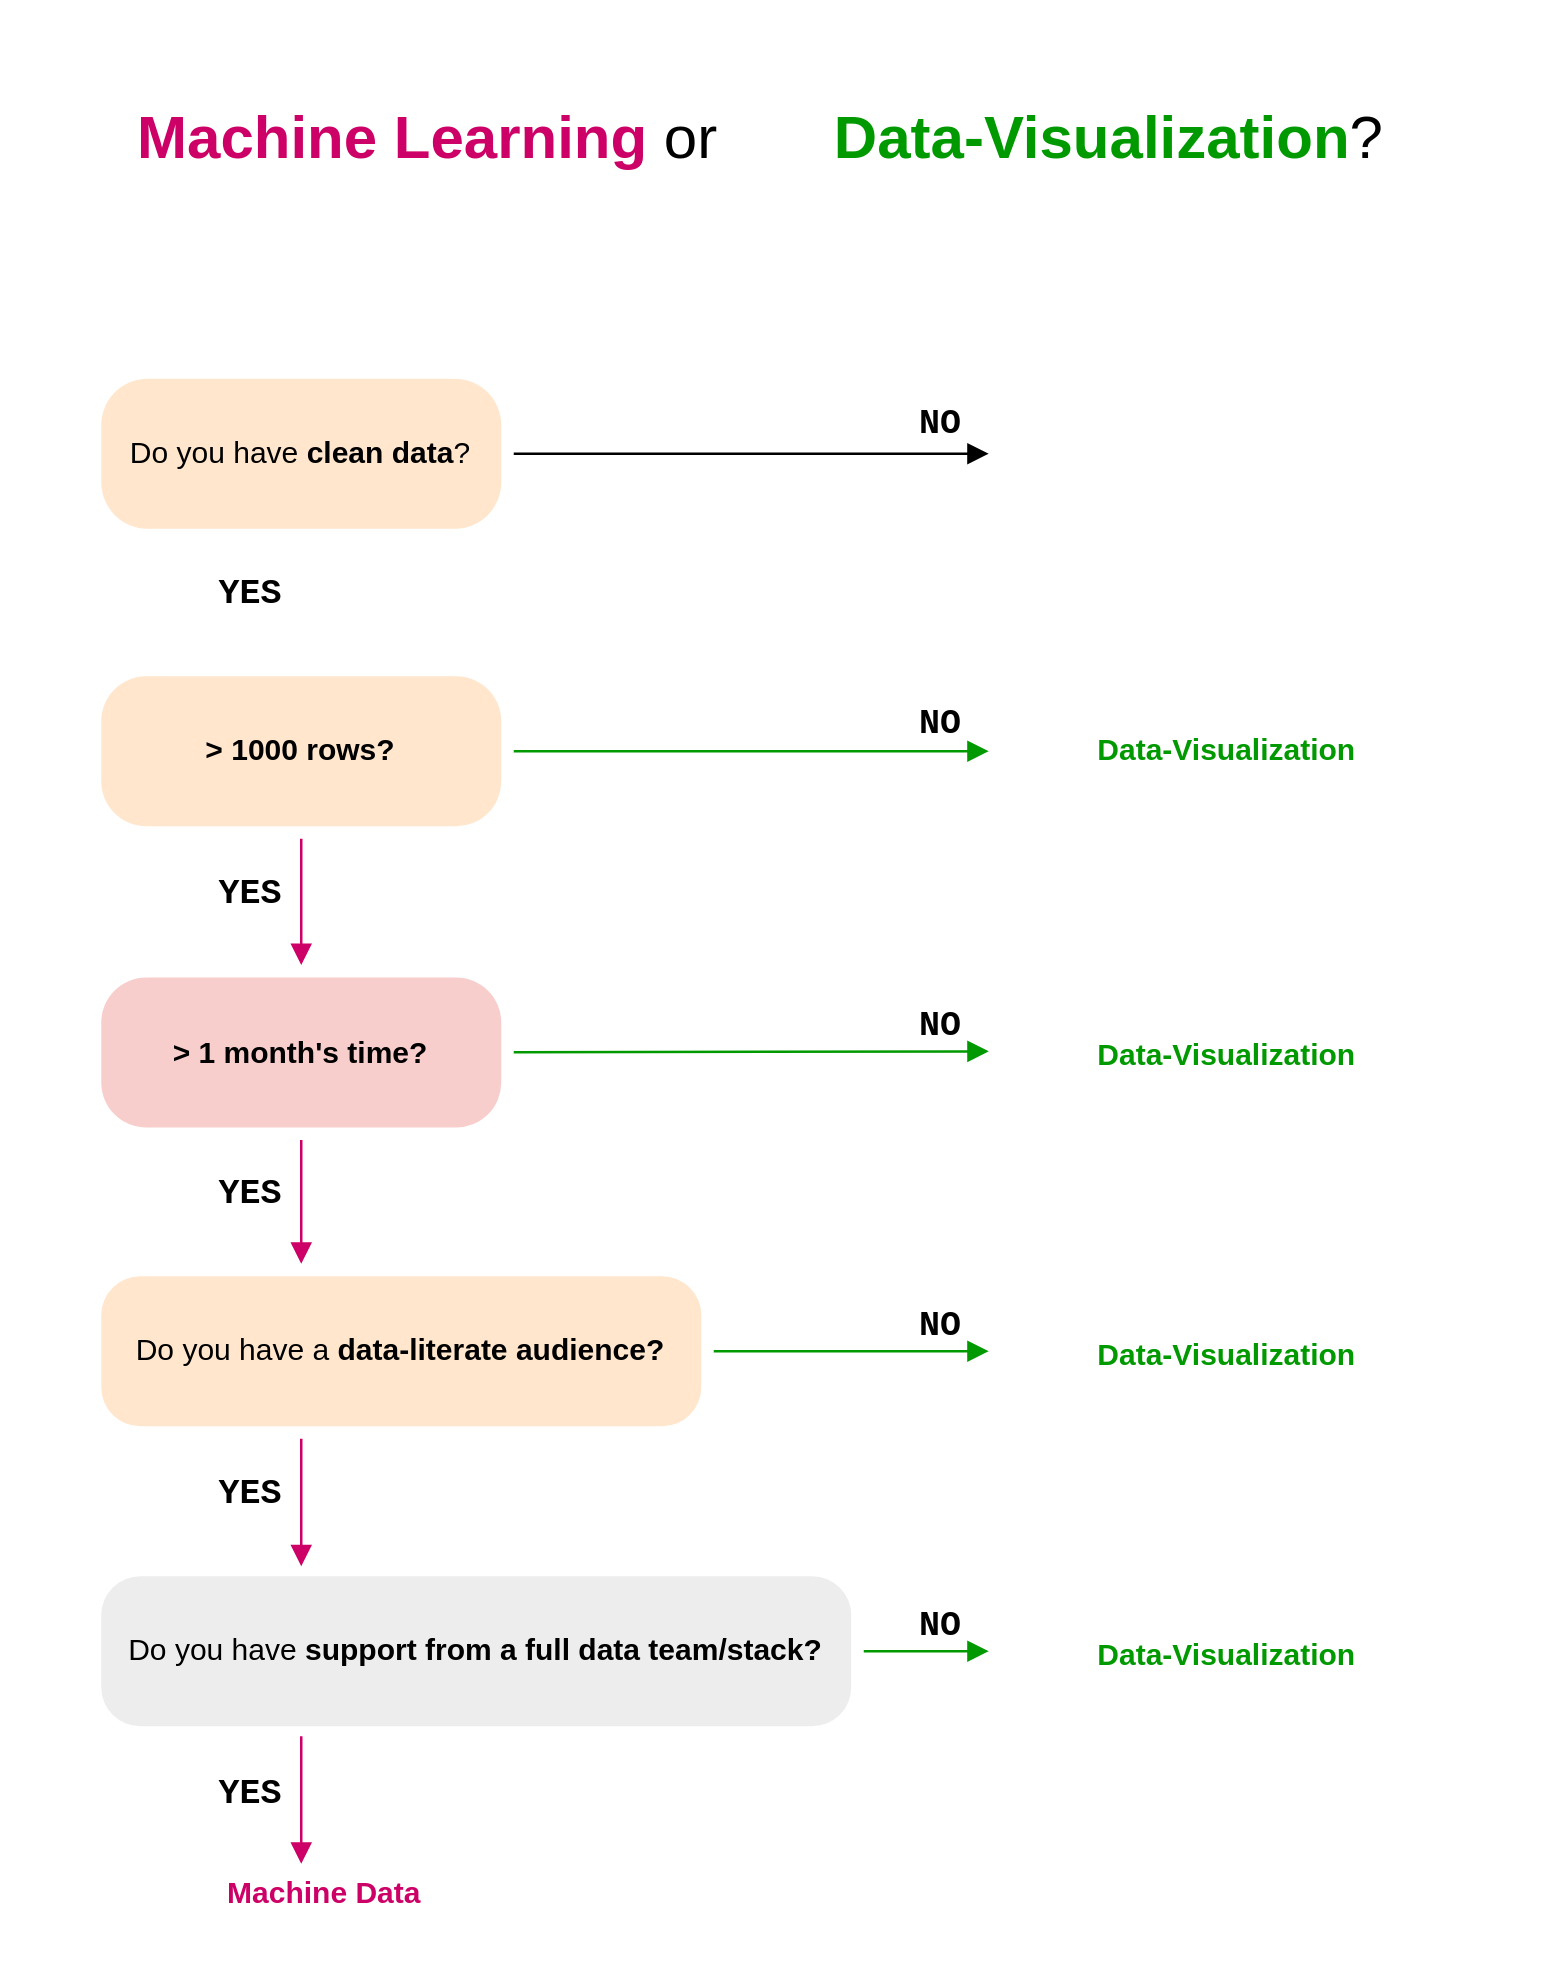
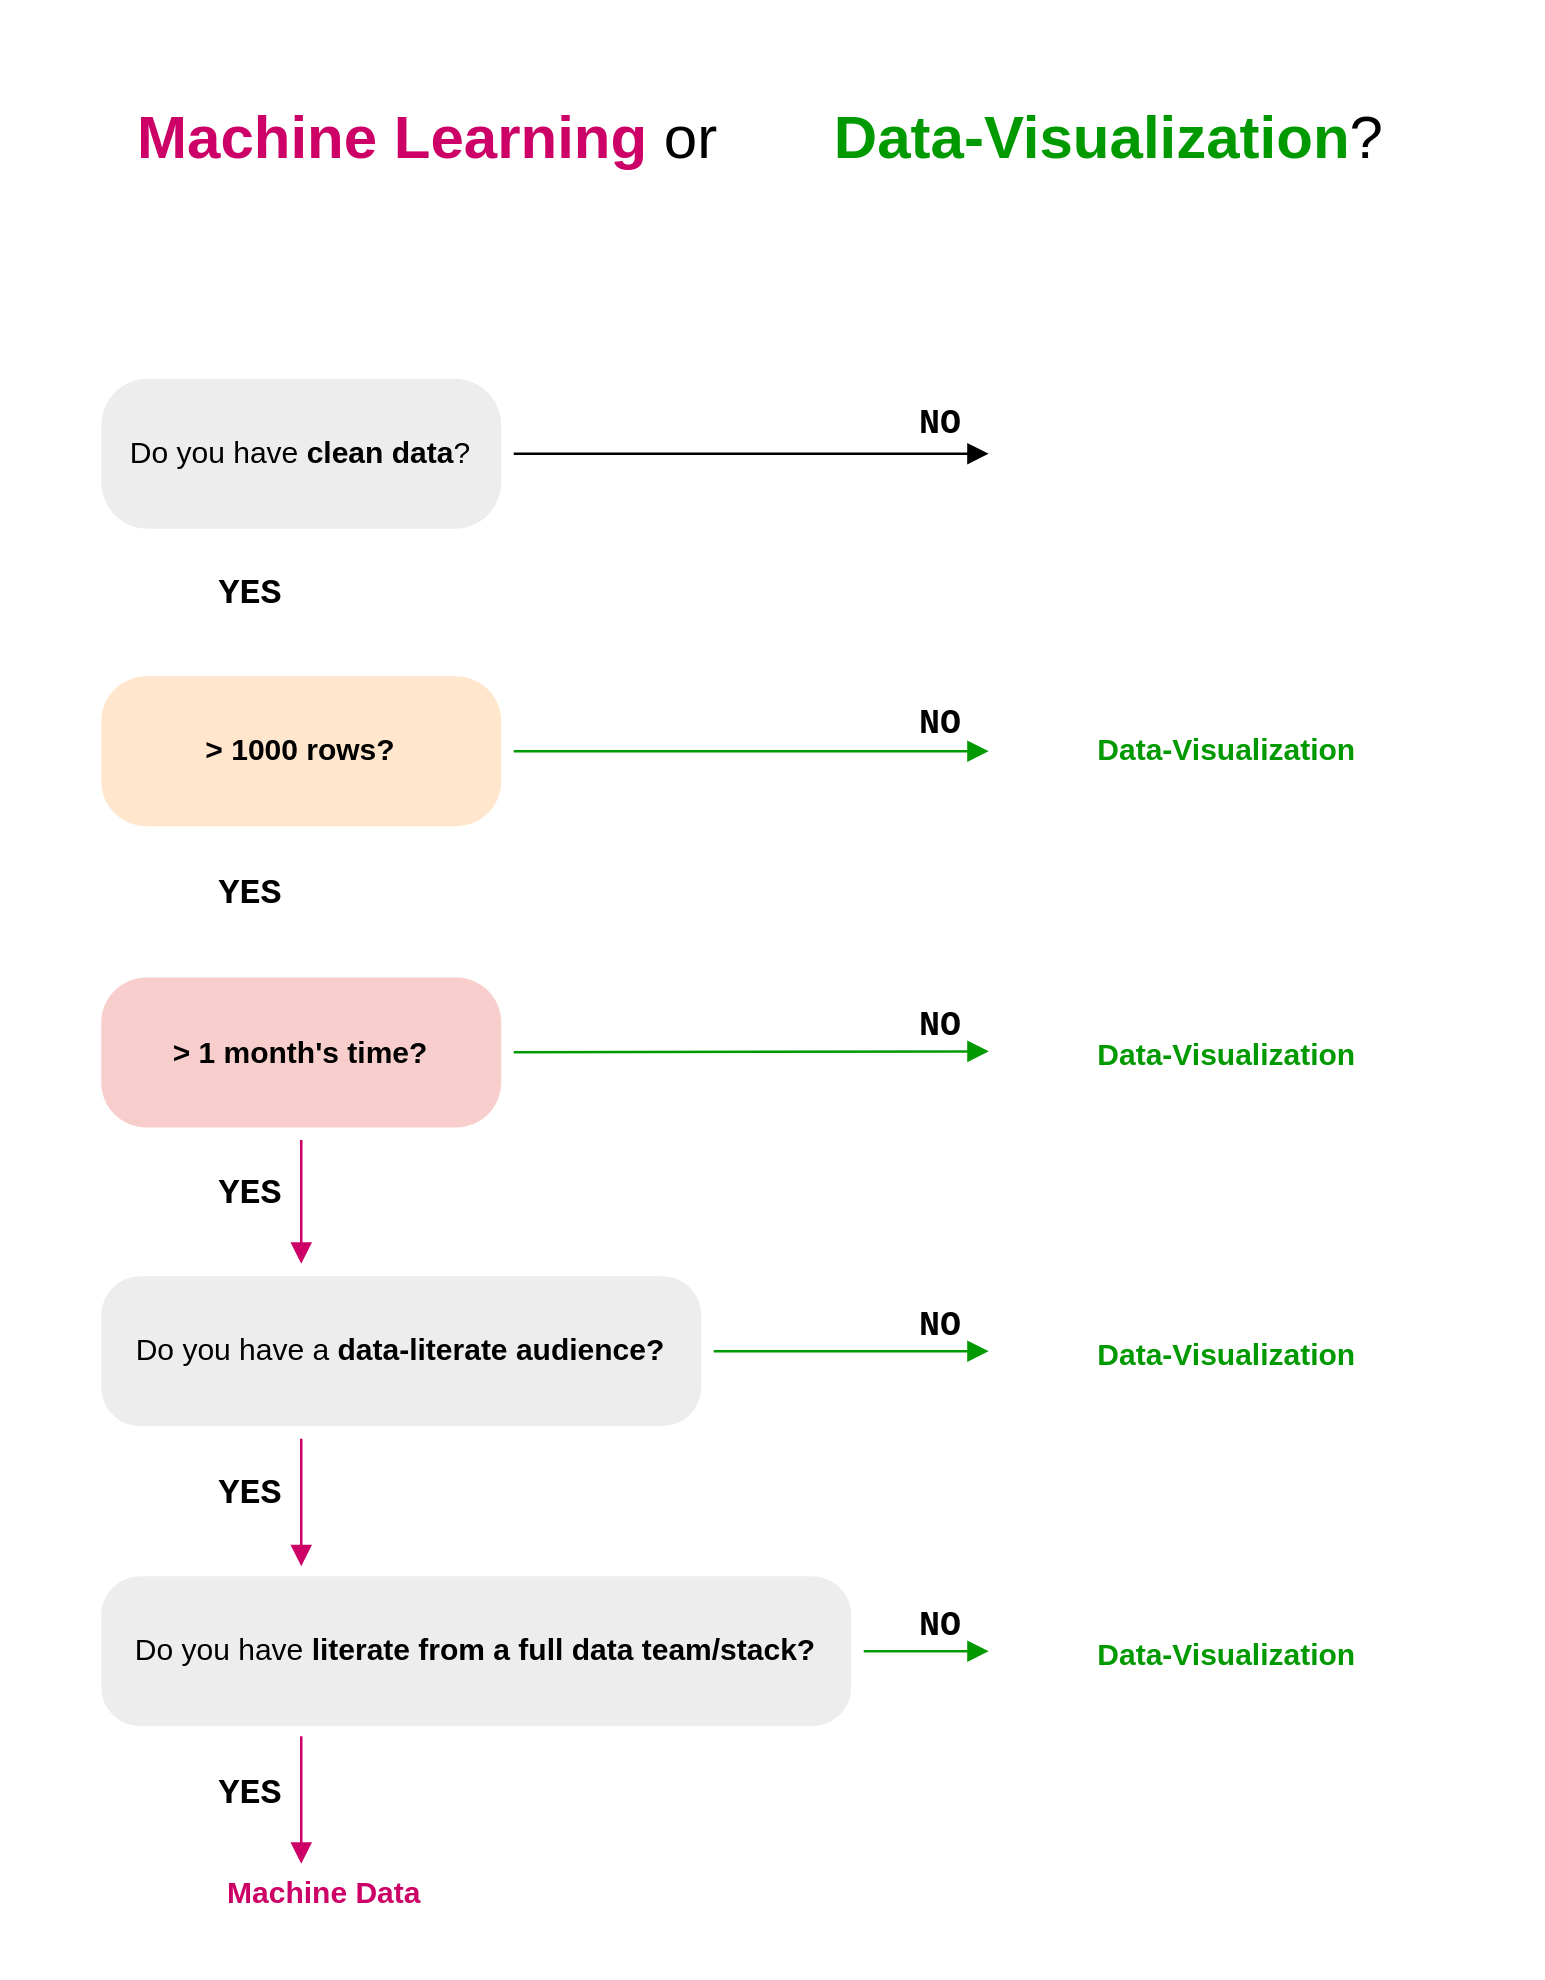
(301, 454) -> (301, 454)
(301, 891) -> none
(401, 1351) -> (401, 1351)
(476, 1651) -> (476, 1651)
